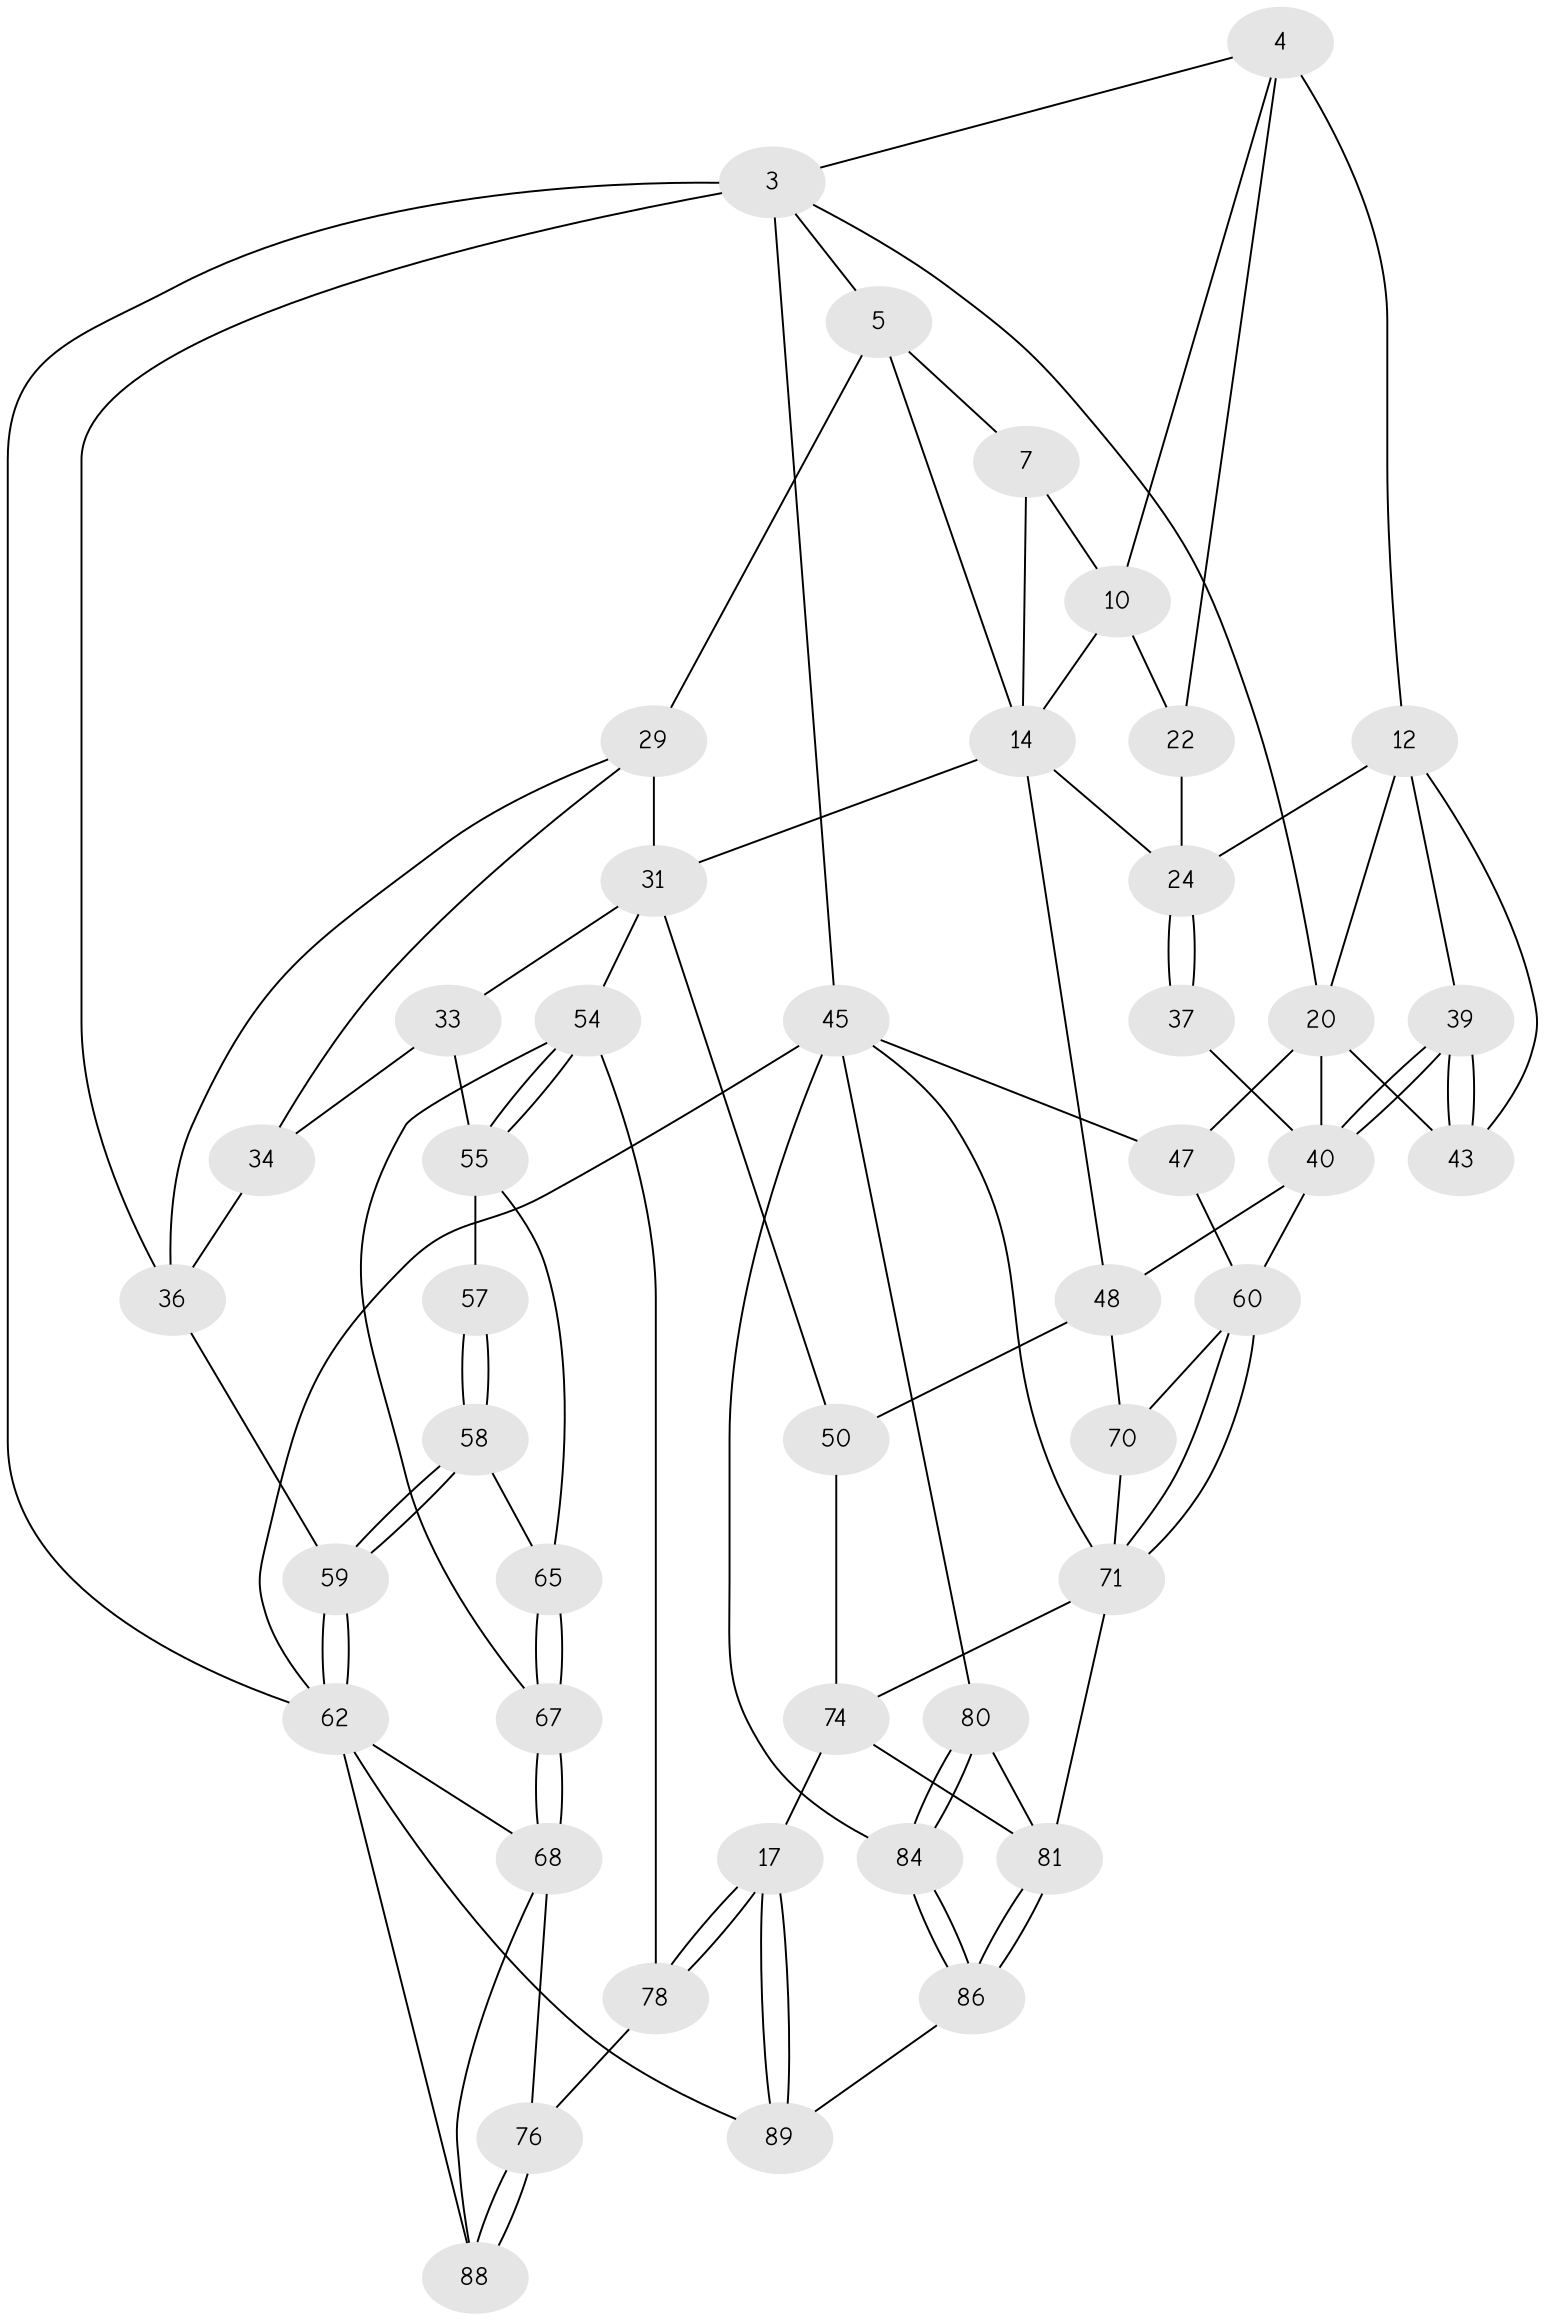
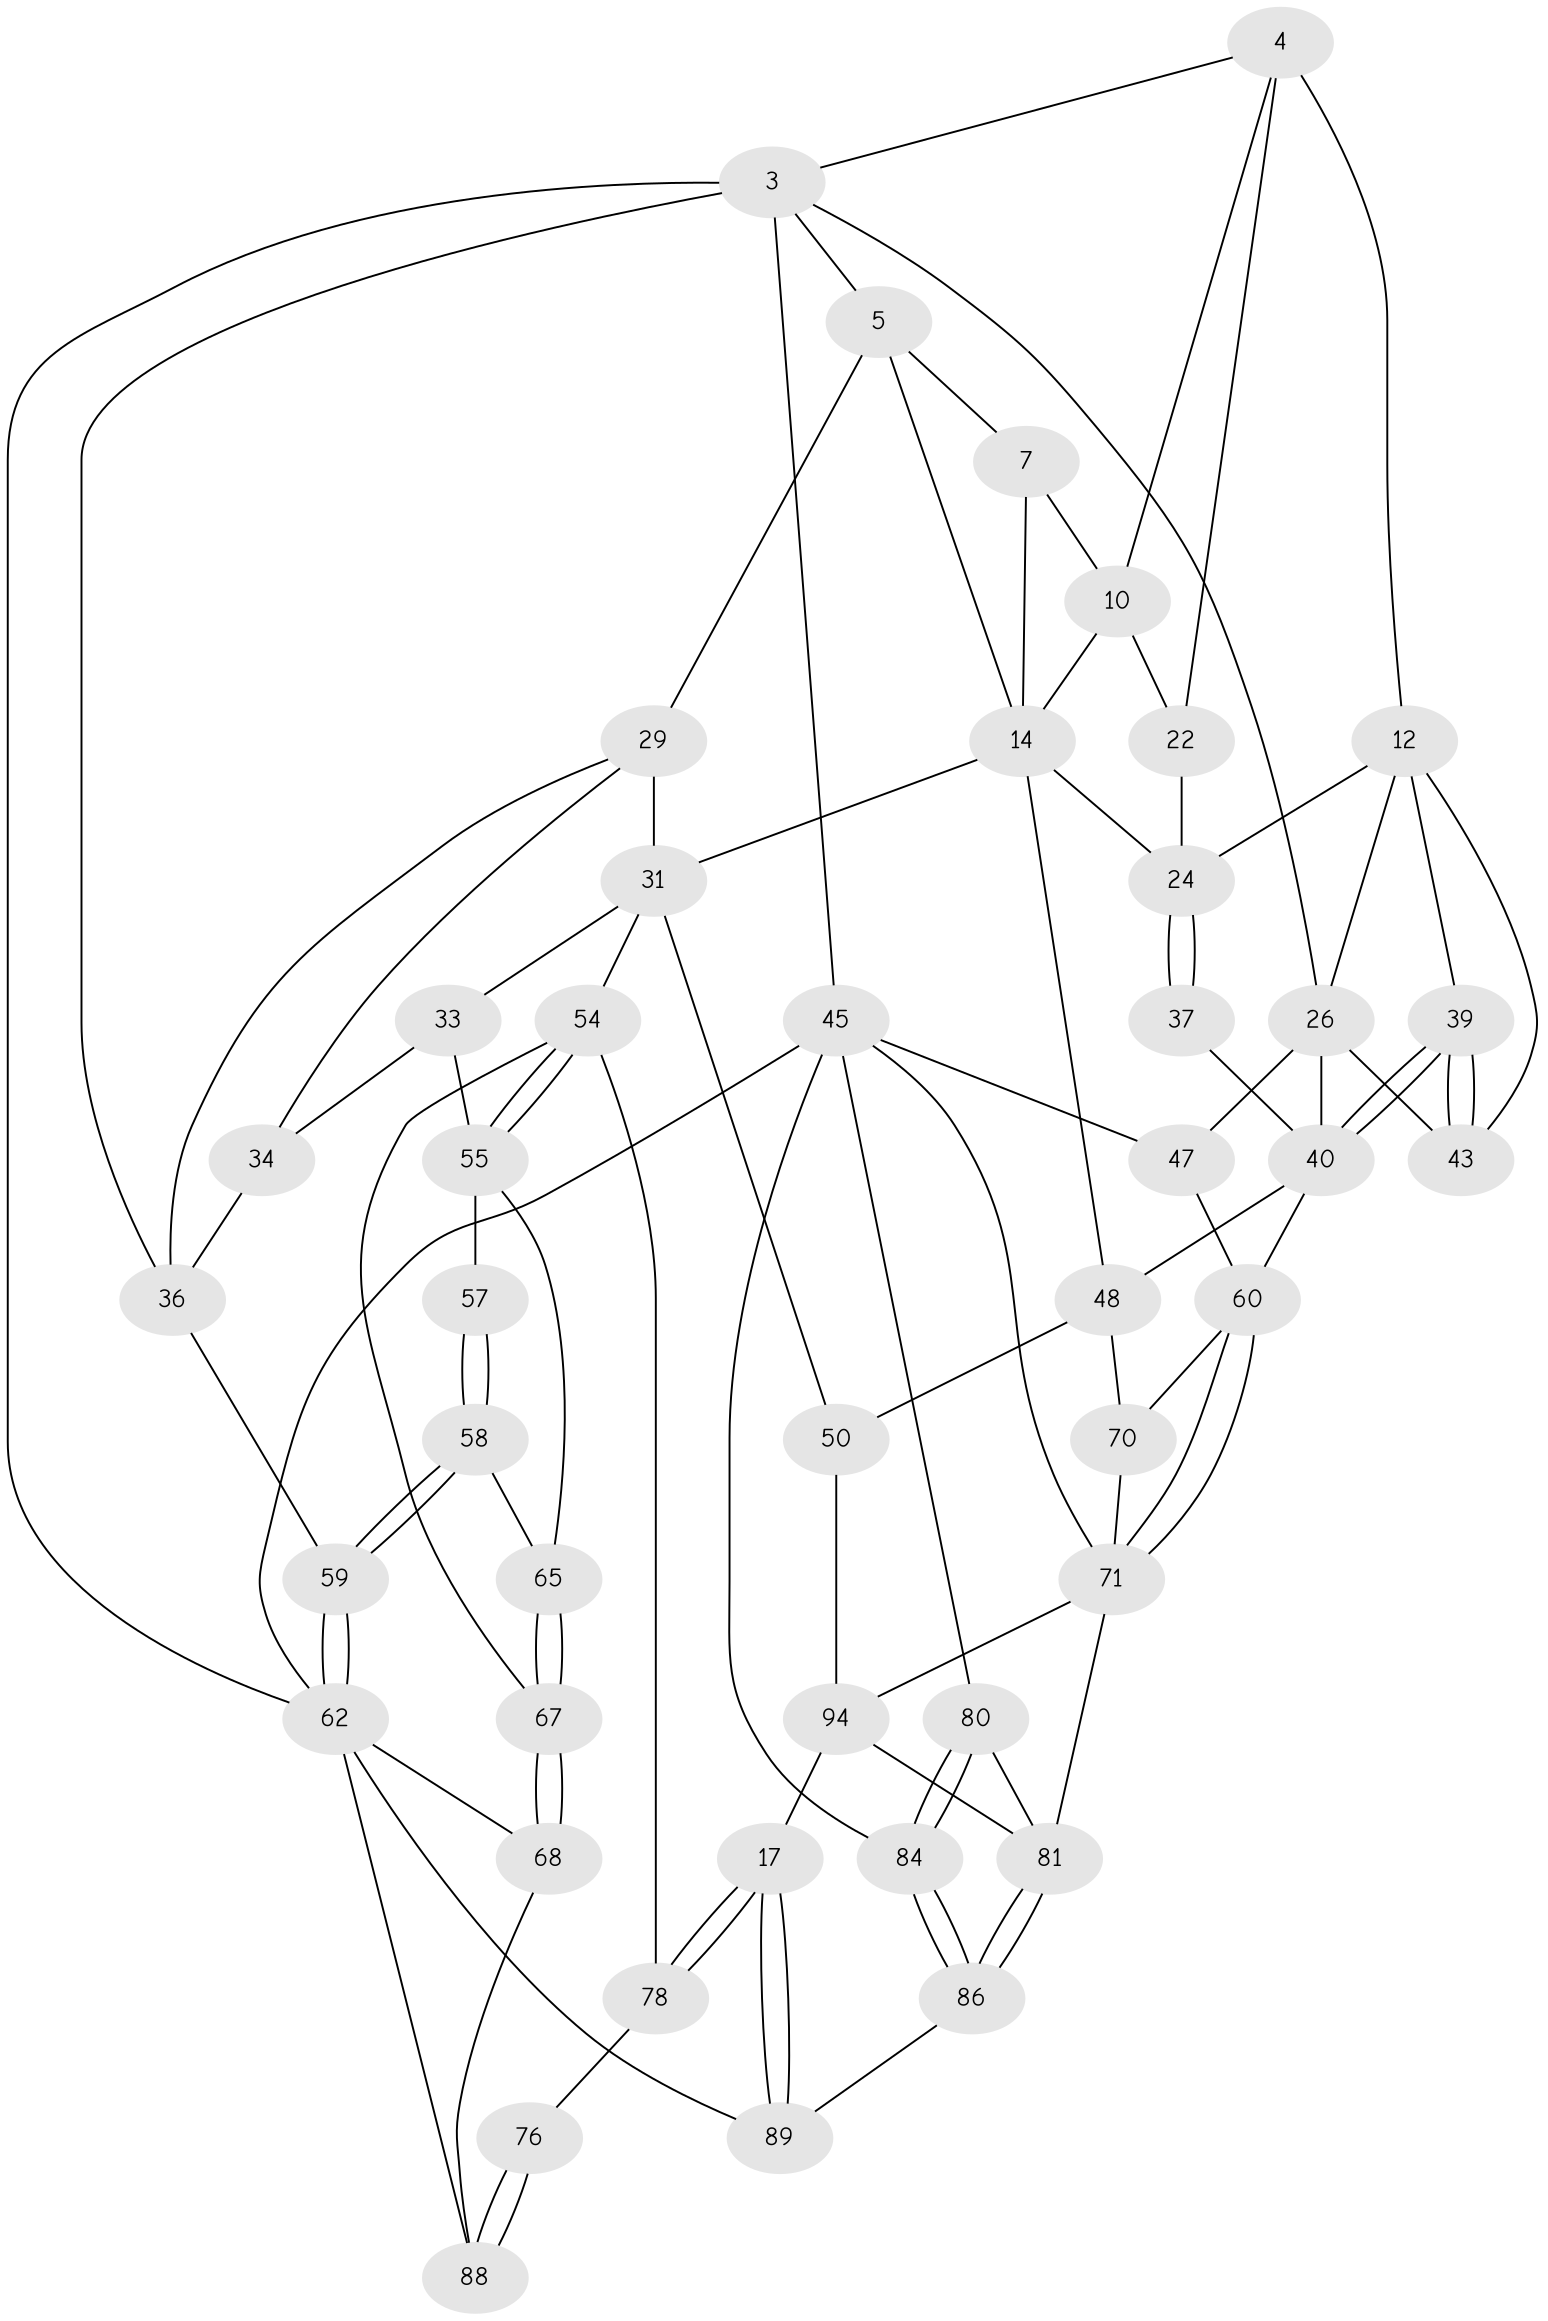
(1321, 1021) -> (1321, 1021)
(836, 1719) -> (836, 1719)
(539, 2009) -> none
